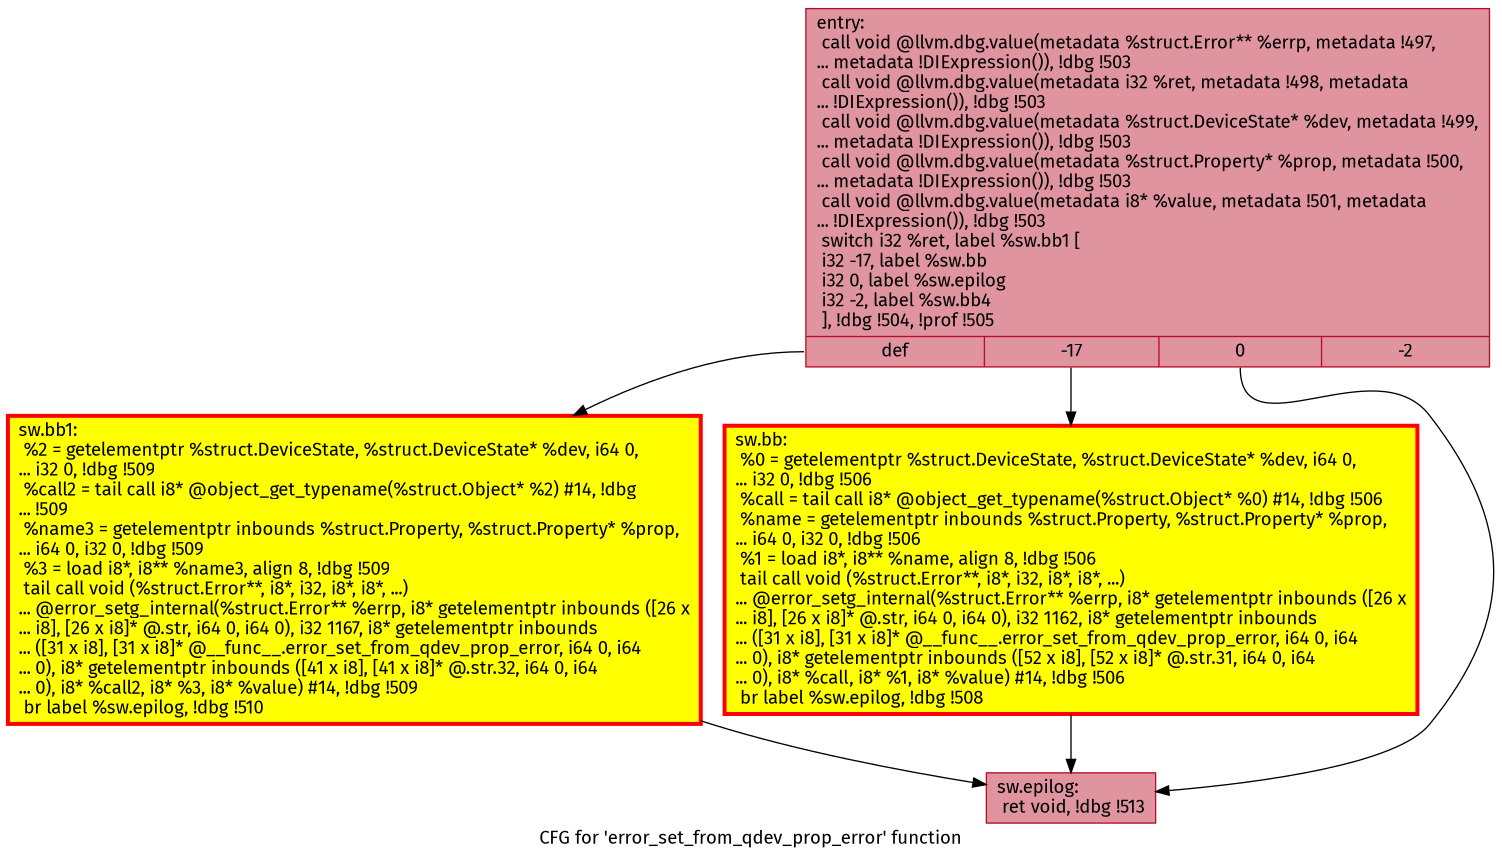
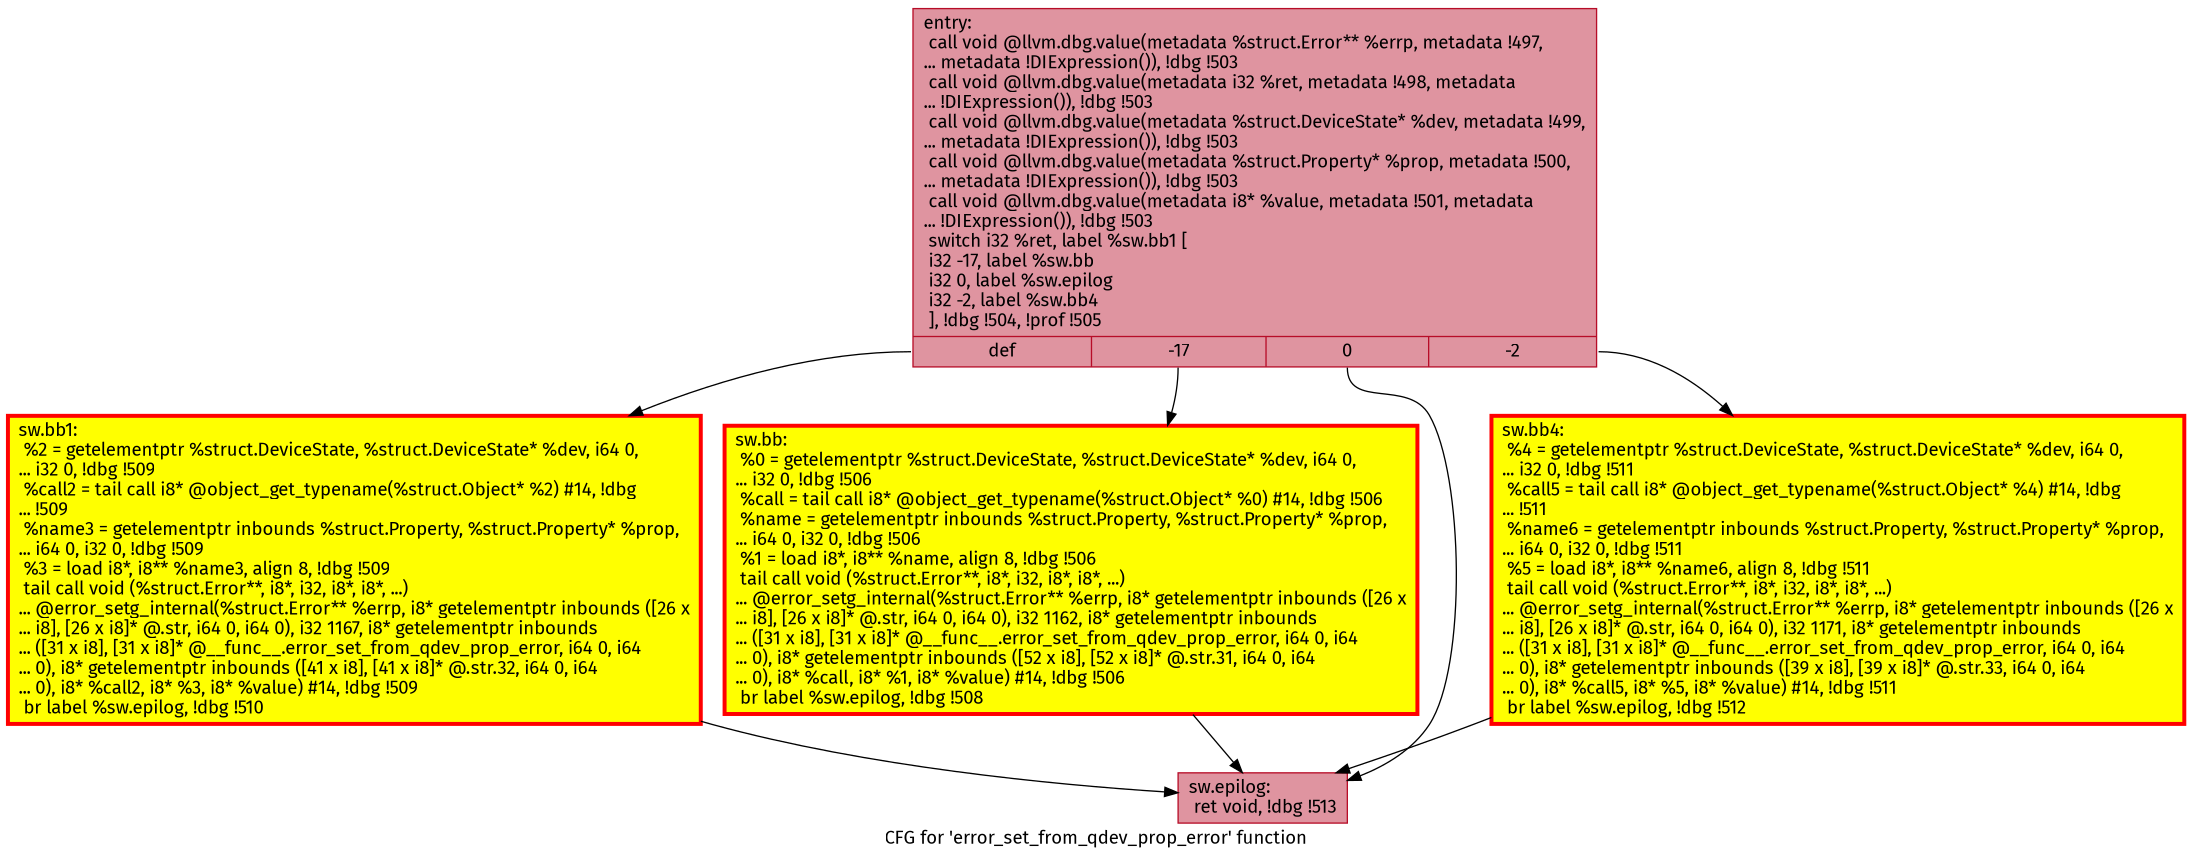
none -> (1838, 570)
